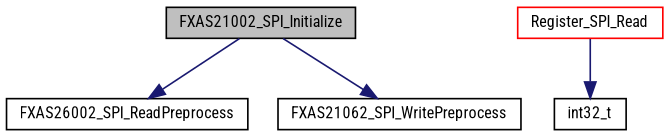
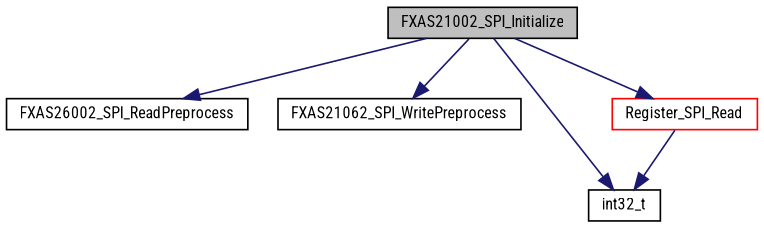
none -> (576, 65)
none -> (548, 108)
